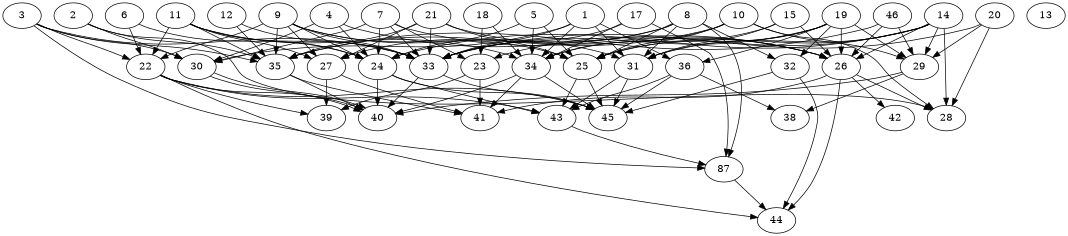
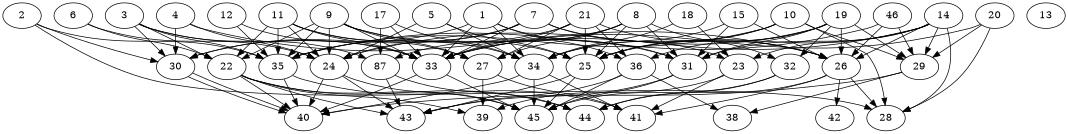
none -> (608, 39)
(634, 147) -> (392, 89)
